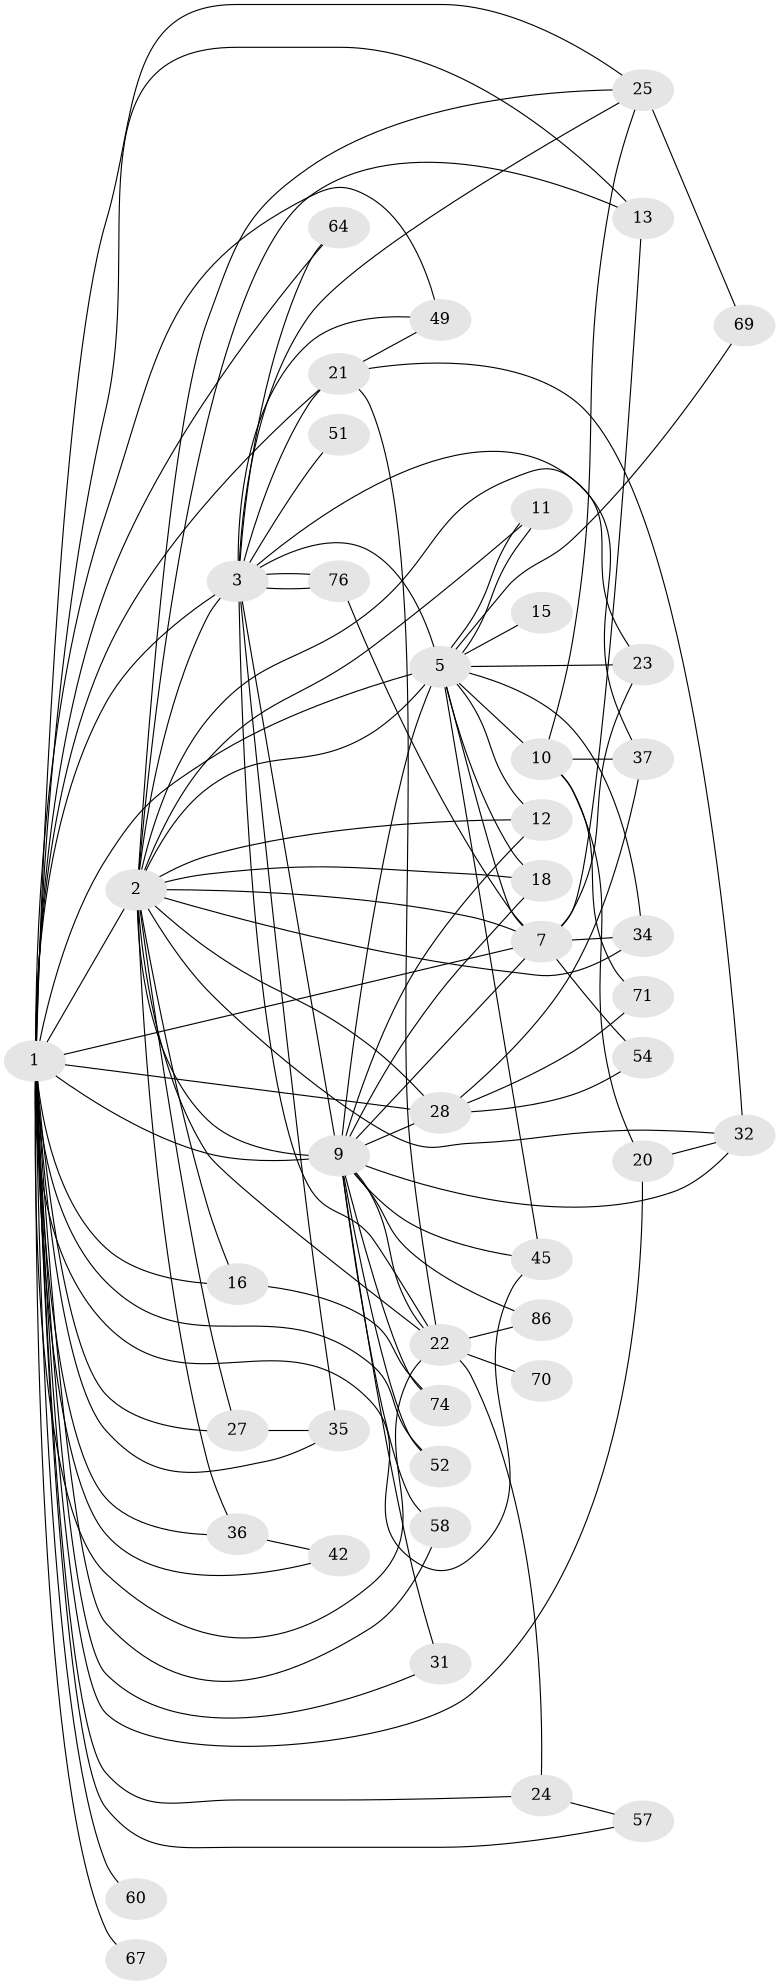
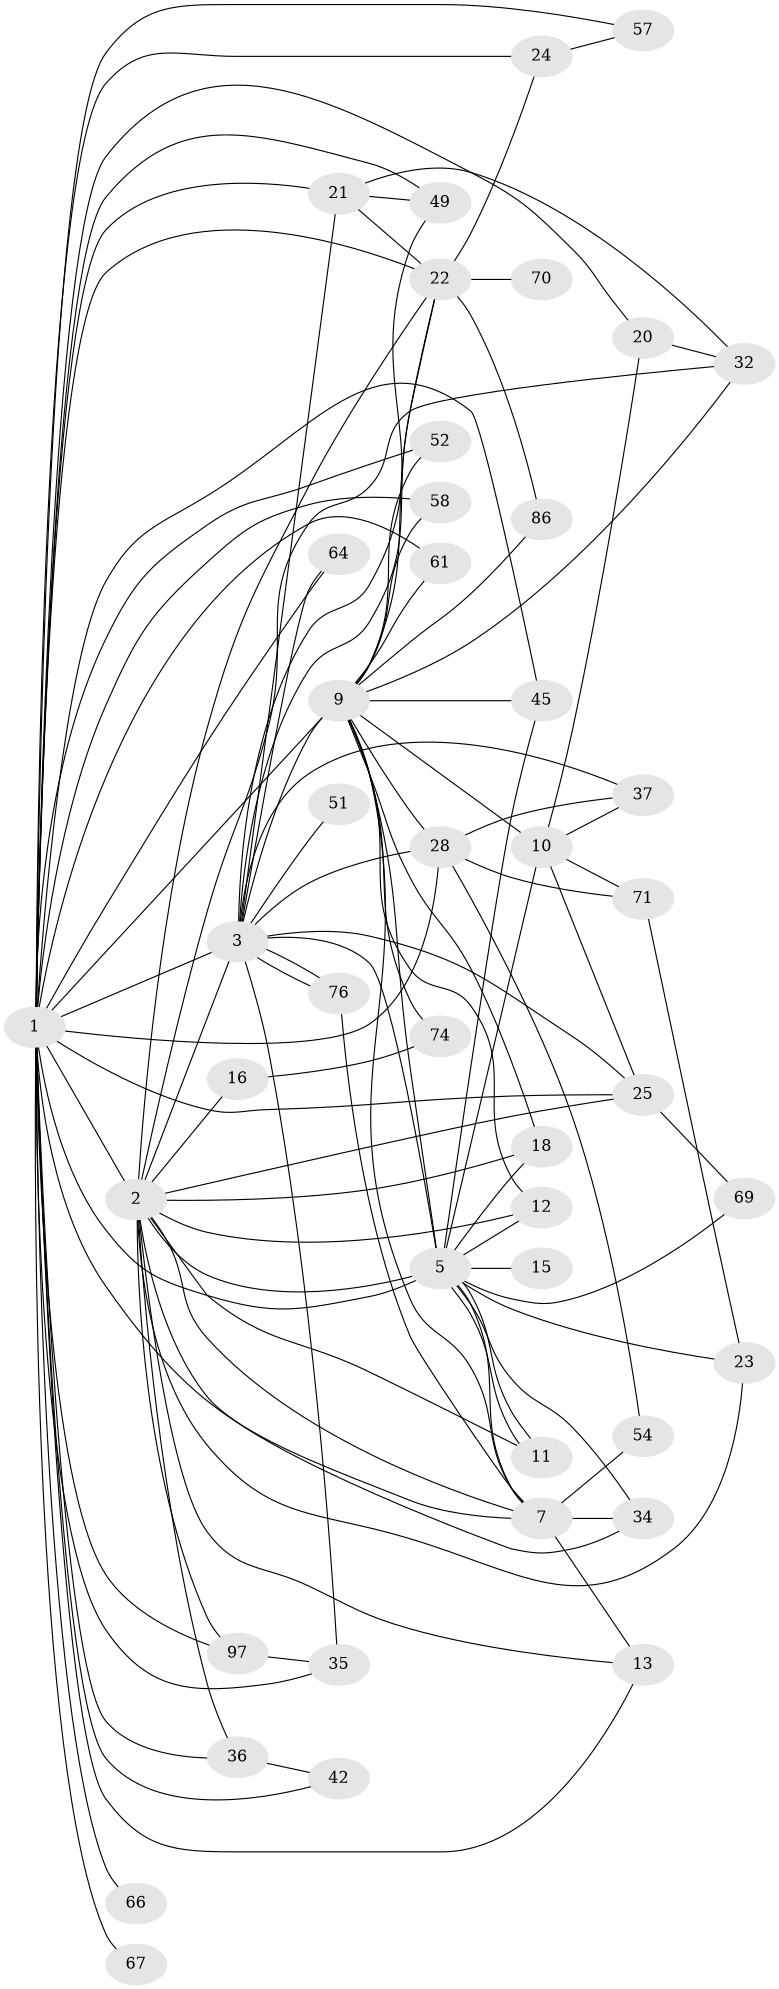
(598, 819) -> (693, 1131)
(270, 986) -> (326, 875)
(186, 1094) -> (441, 774)
(82, 1219) -> none
(238, 1431) -> (238, 1654)
(440, 1664) -> (440, 563)
(136, 1899) -> (136, 1904)
